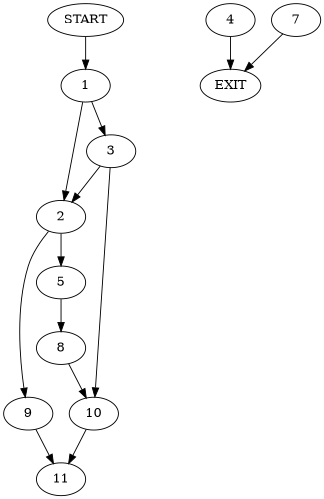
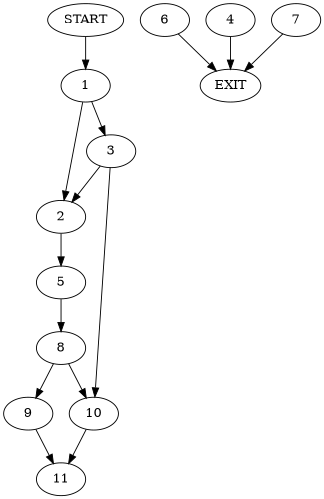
none -> (165, 20)
(21, 307) -> (47, 377)
